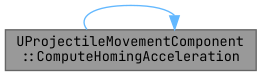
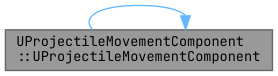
(131, 50) -> (139, 50)
